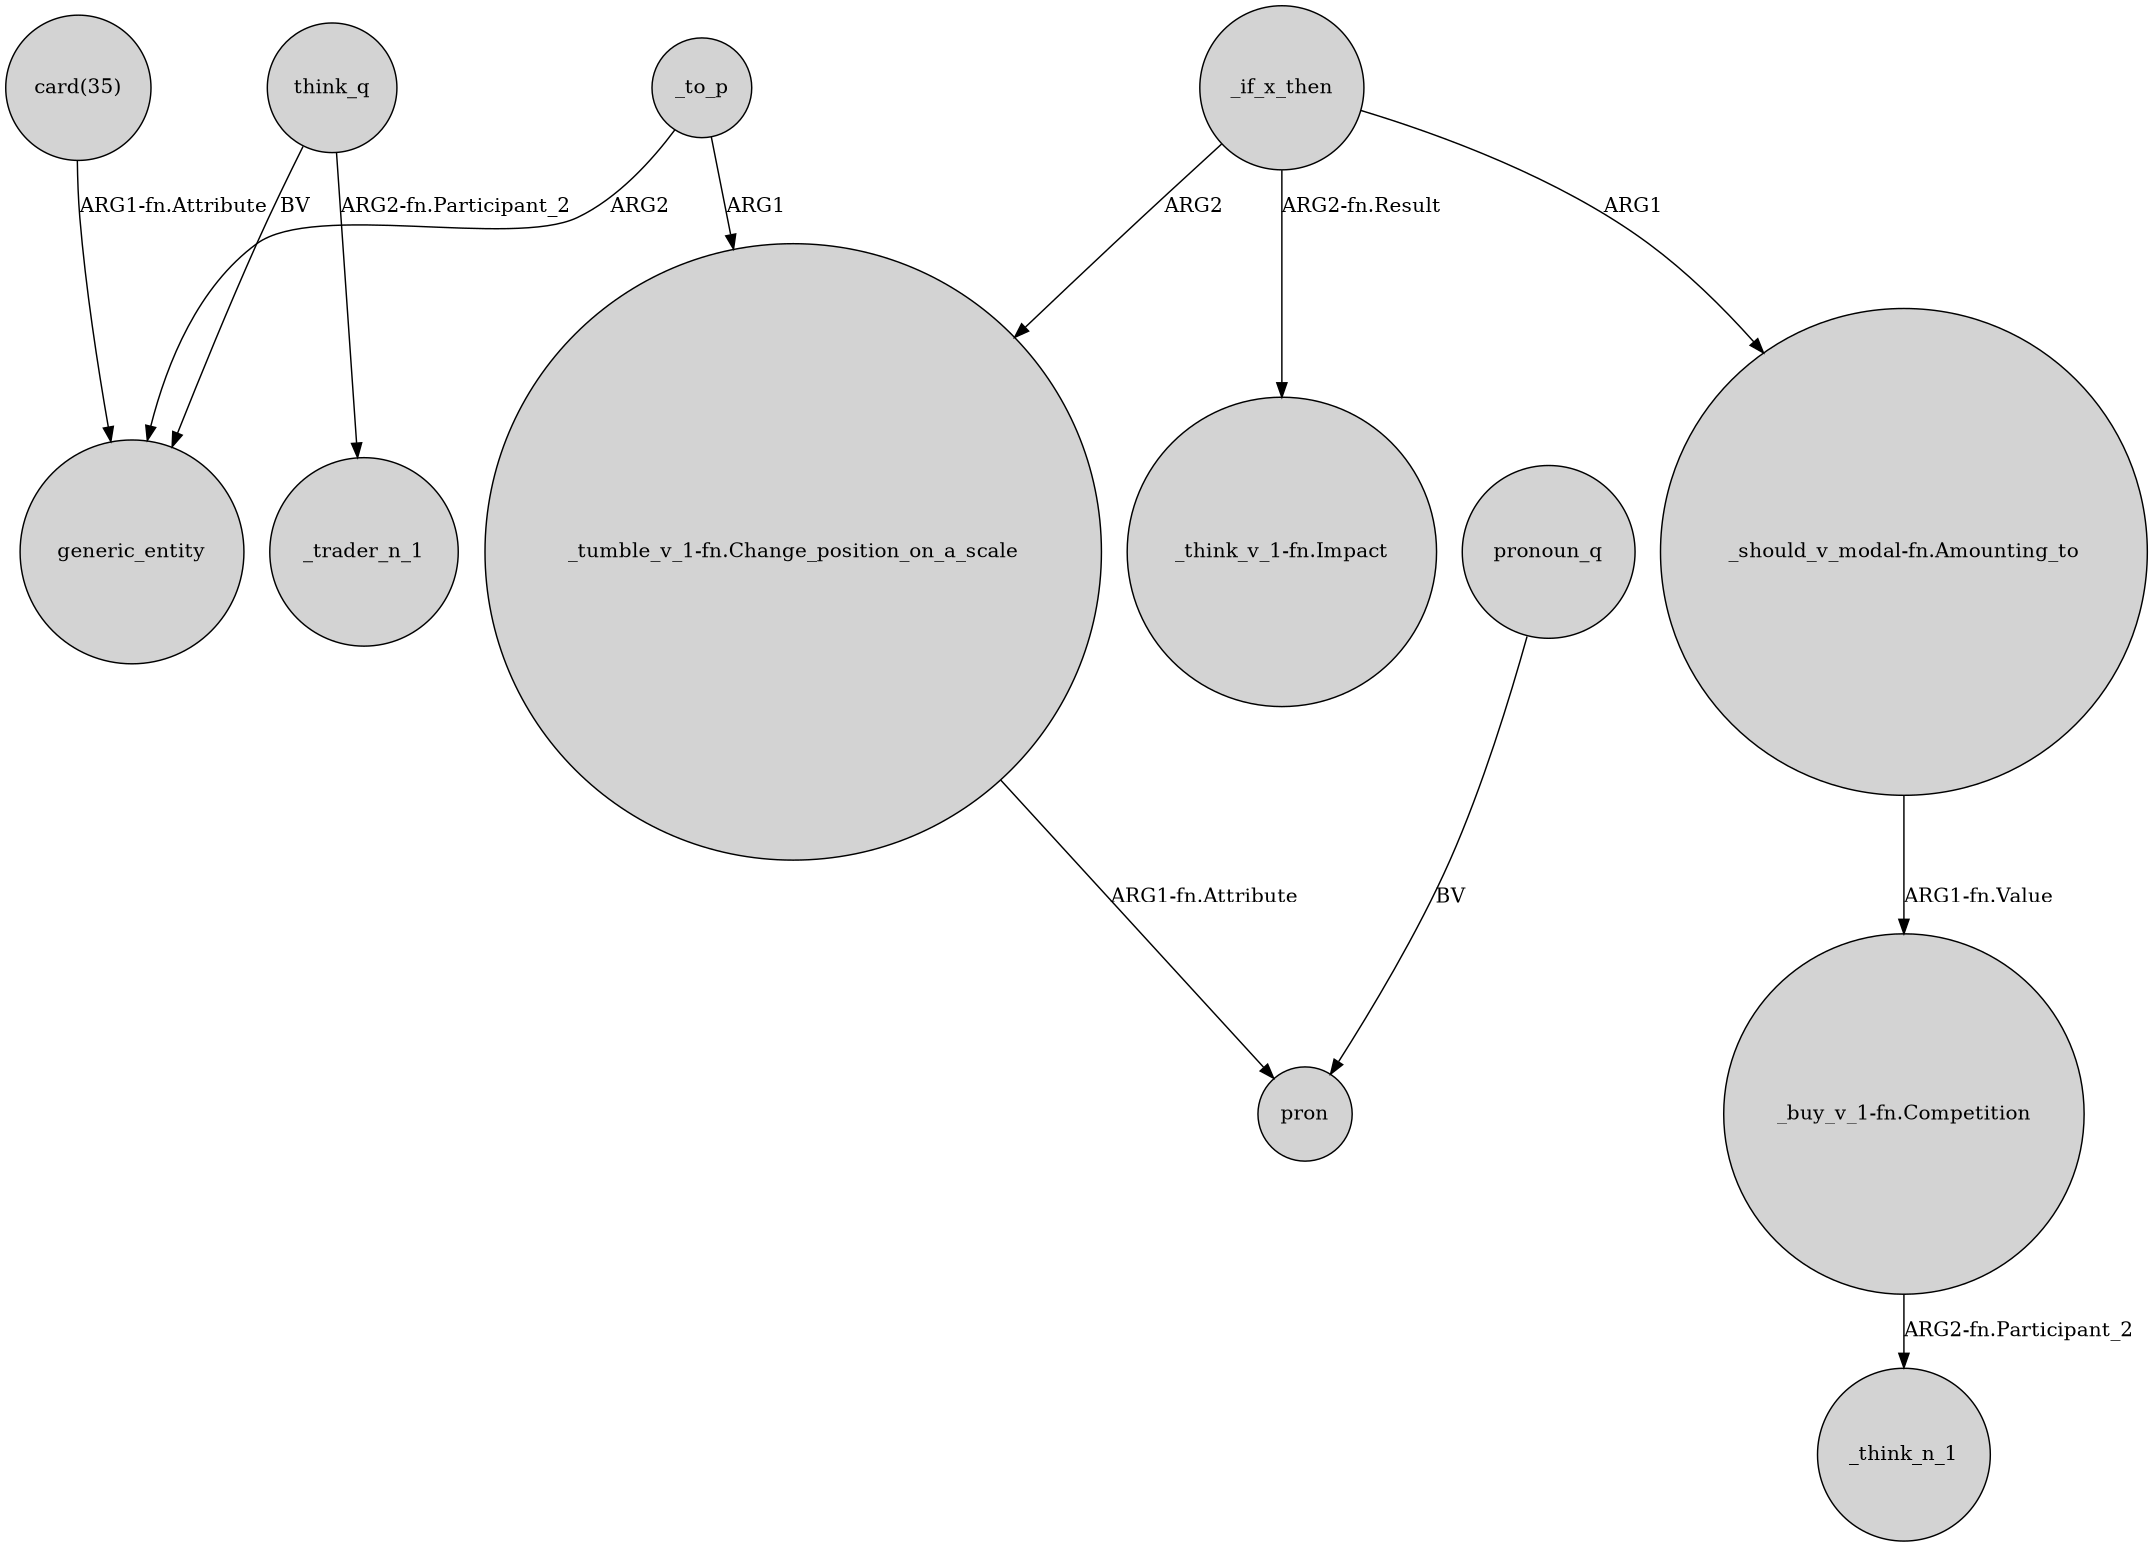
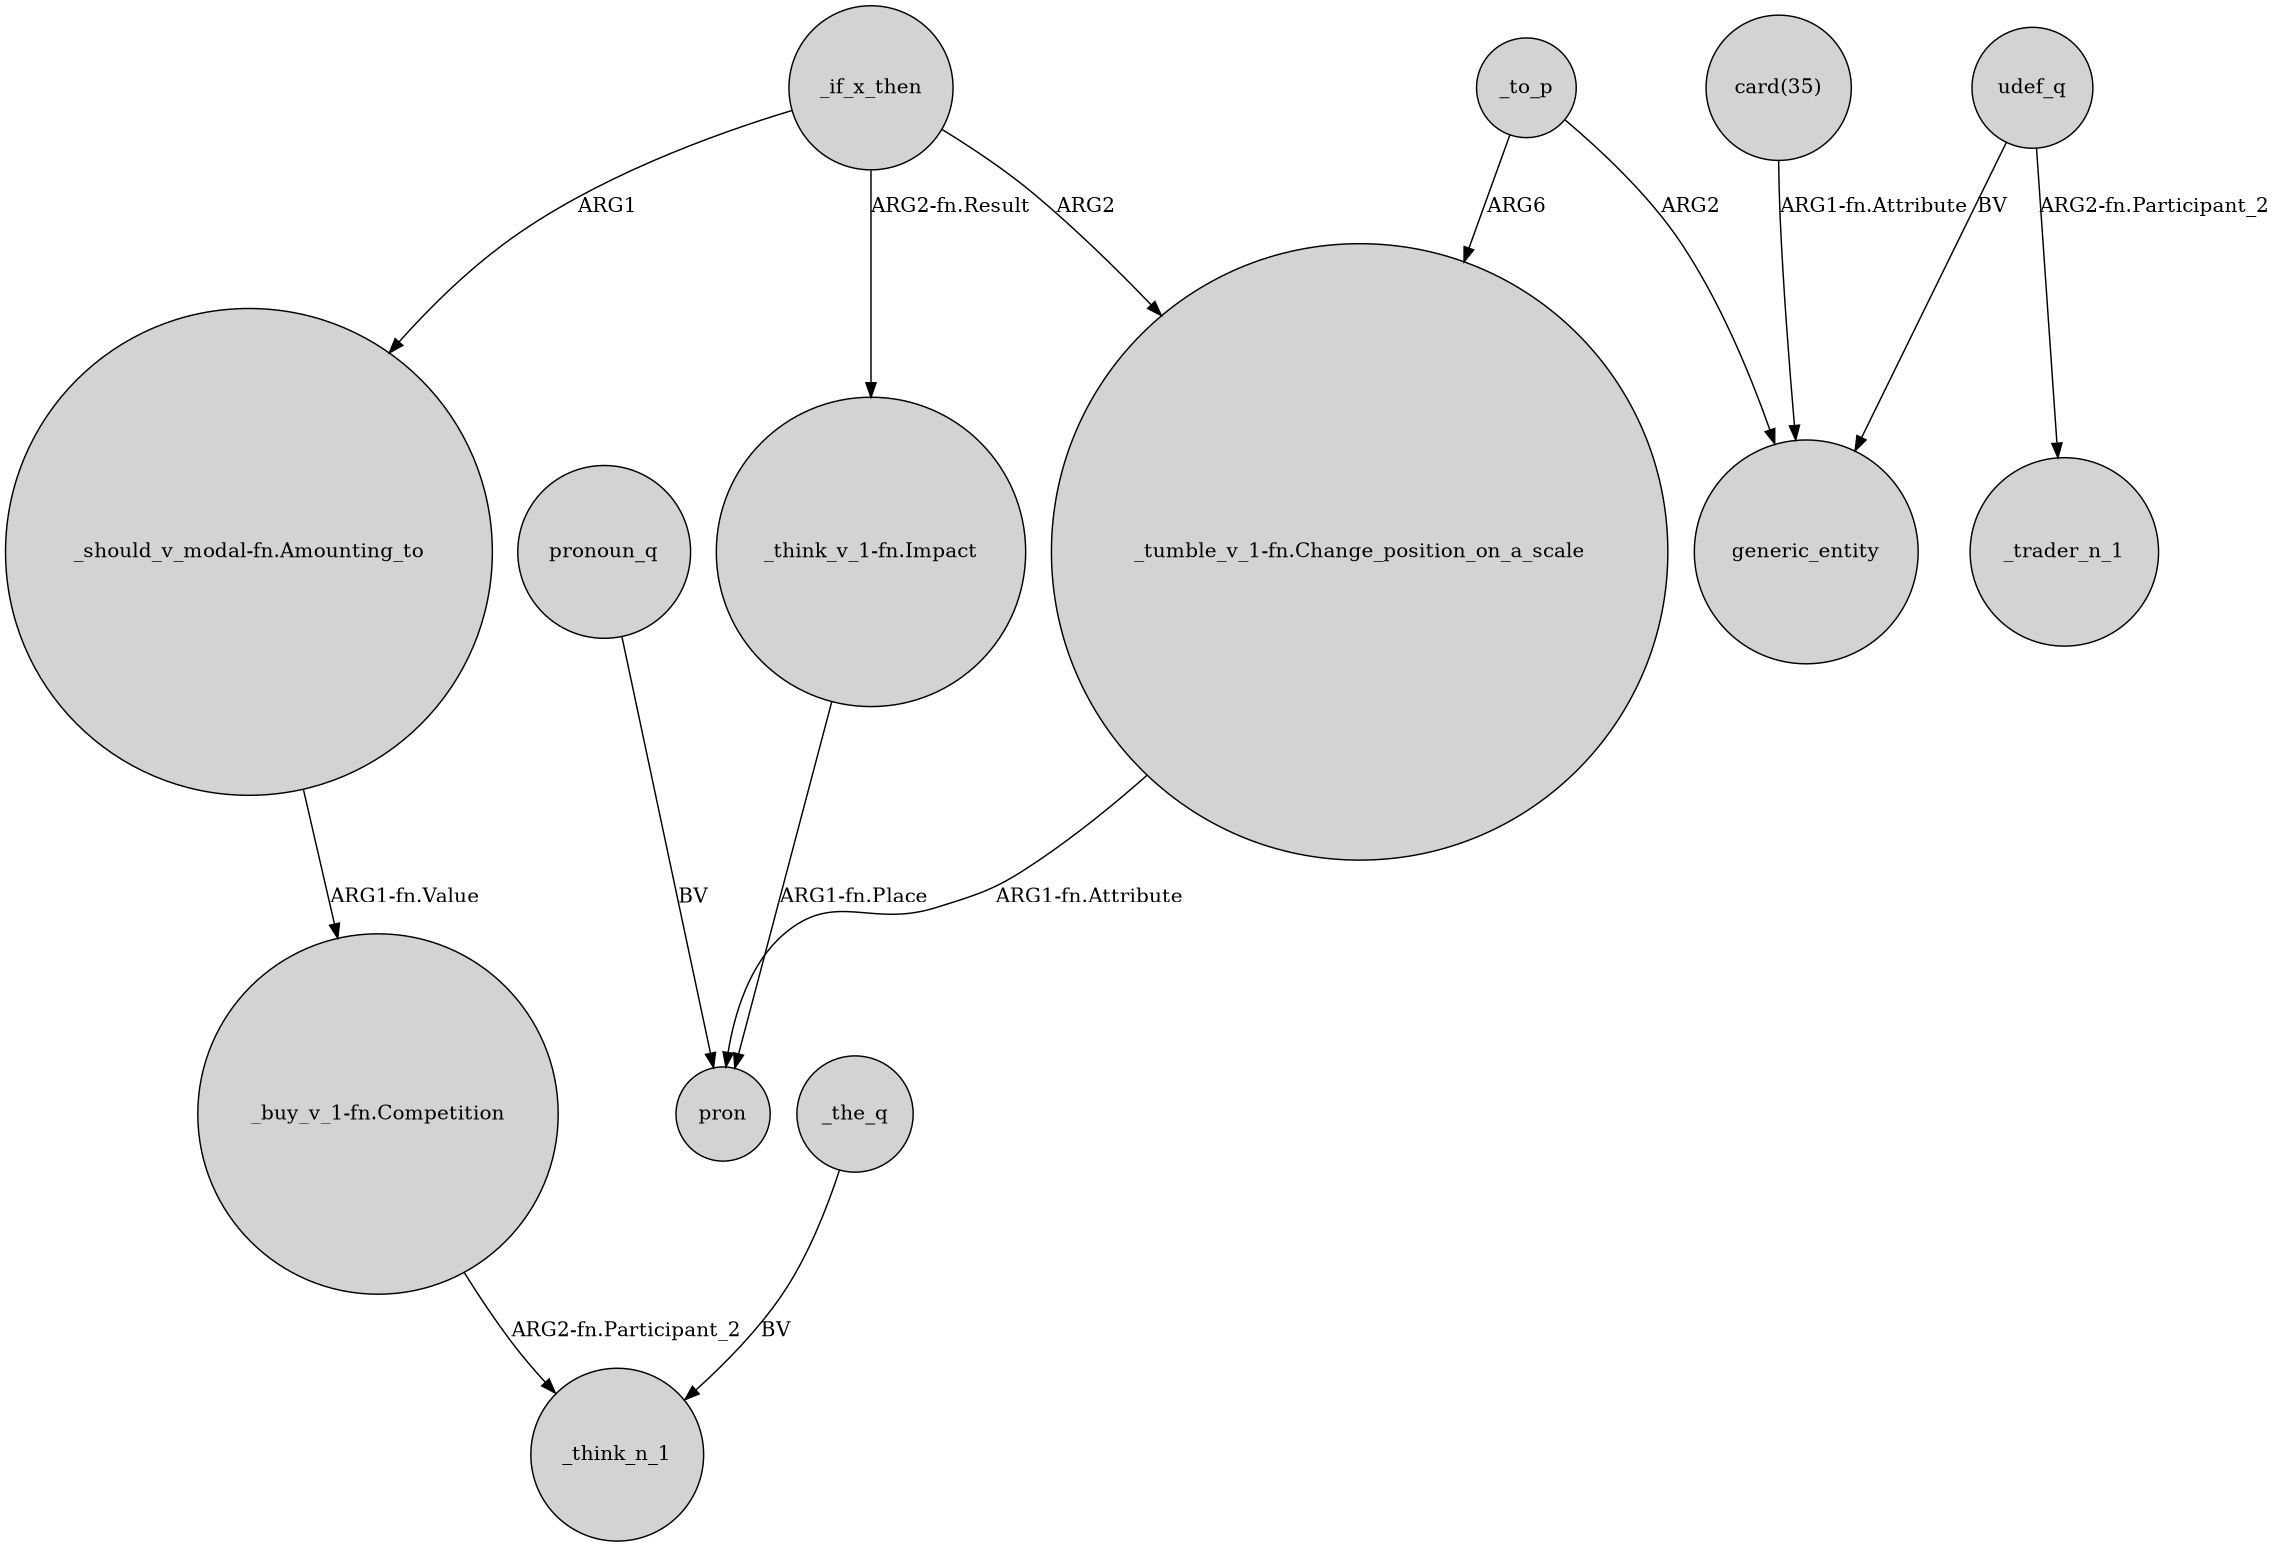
(332, 88) -> (2032, 88)
(756, 207) -> (1517, 207)
none -> (785, 878)
none -> (855, 1114)
